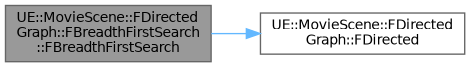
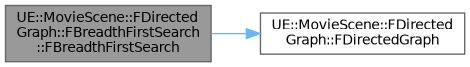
(363, 34) -> (363, 34)
